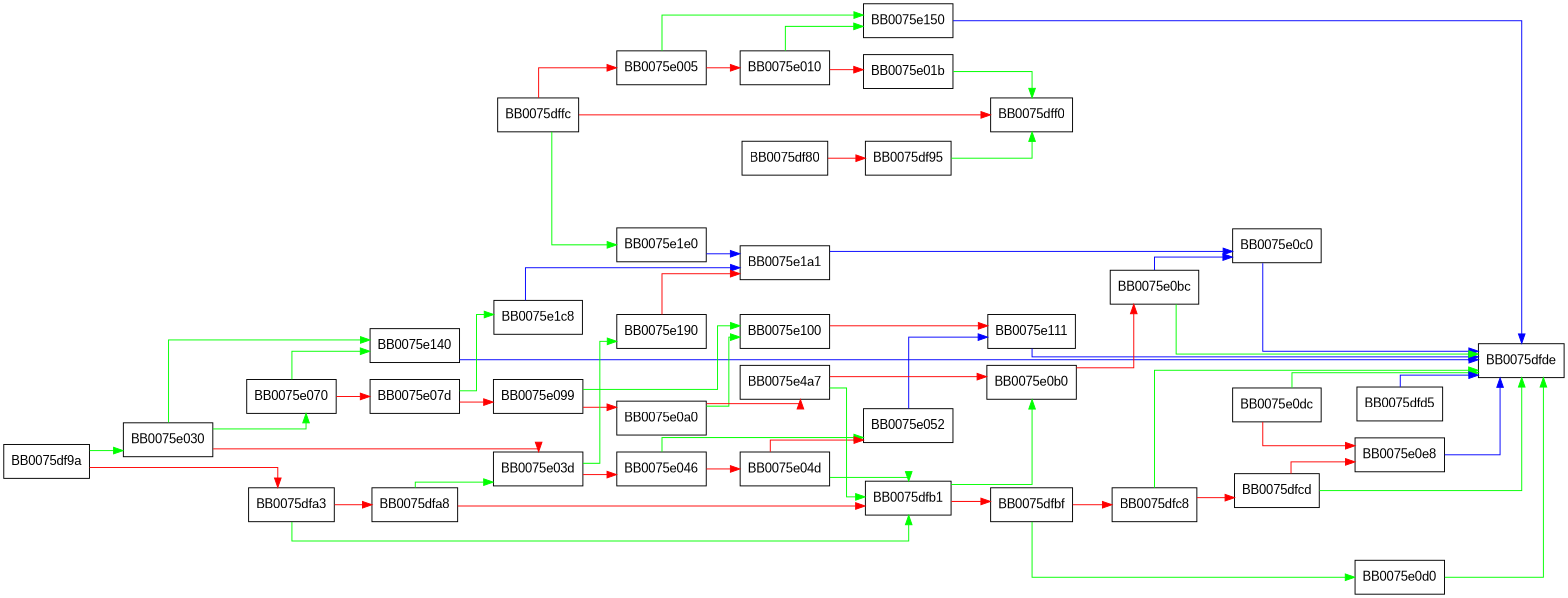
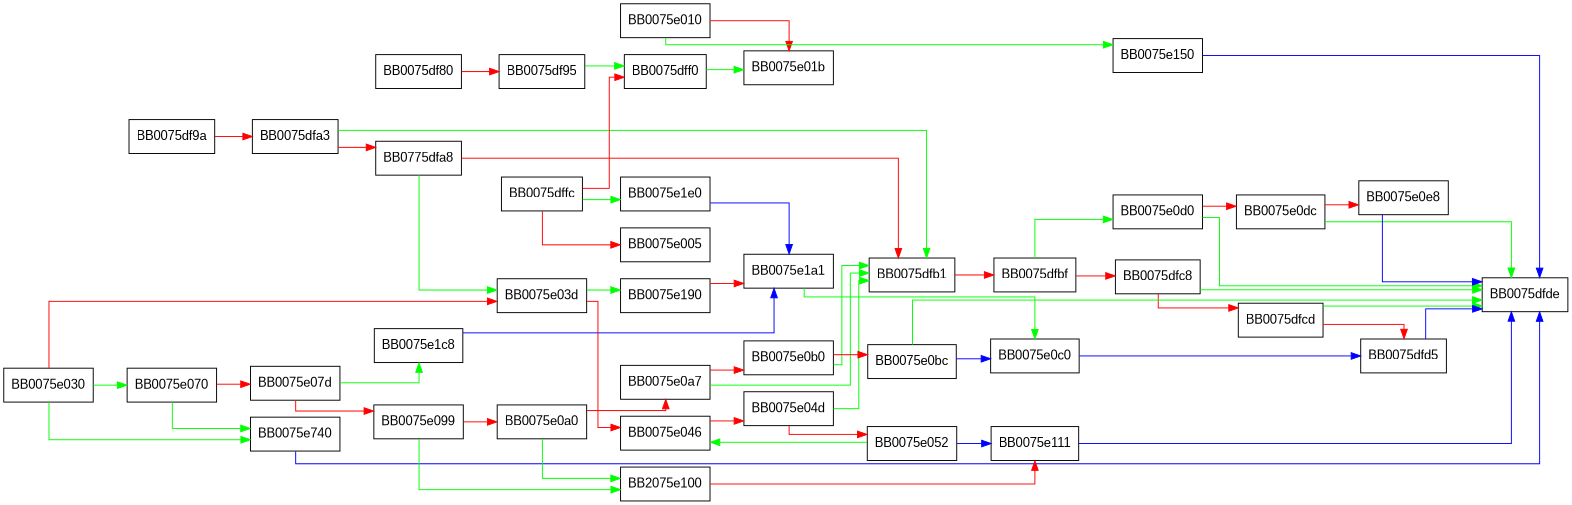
(740, 15) -> none
(718, 68) -> none
(1001, 72) -> (720, 70)
none -> (1215, 206)
(1026, 251) -> (904, 297)
(785, 331) -> (665, 484)
(1263, 344) -> (1215, 356)
(415, 346) -> (295, 434)
(785, 382) -> (665, 382)
(751, 438) -> (793, 442)
(102, 451) -> none
(1312, 462) -> (1366, 324)
(1029, 484) -> (842, 311)
(415, 505) -> (419, 158)
